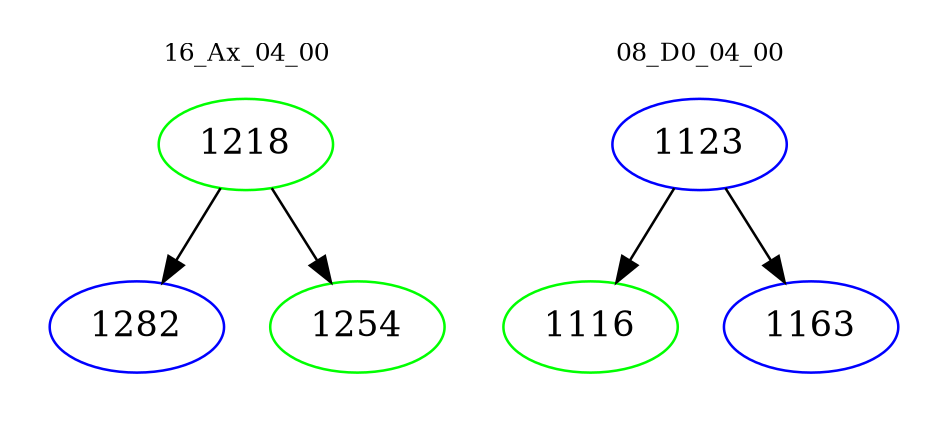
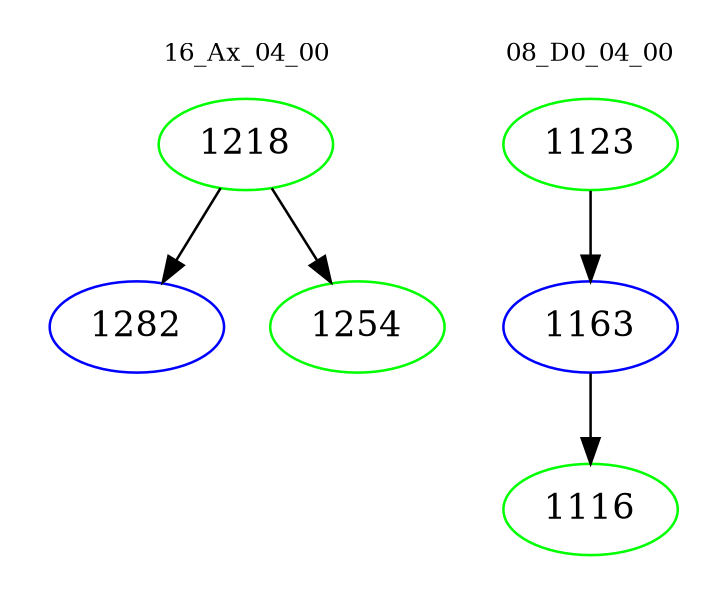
(700, 144) -> (591, 144)
(652, 224) -> (591, 406)
